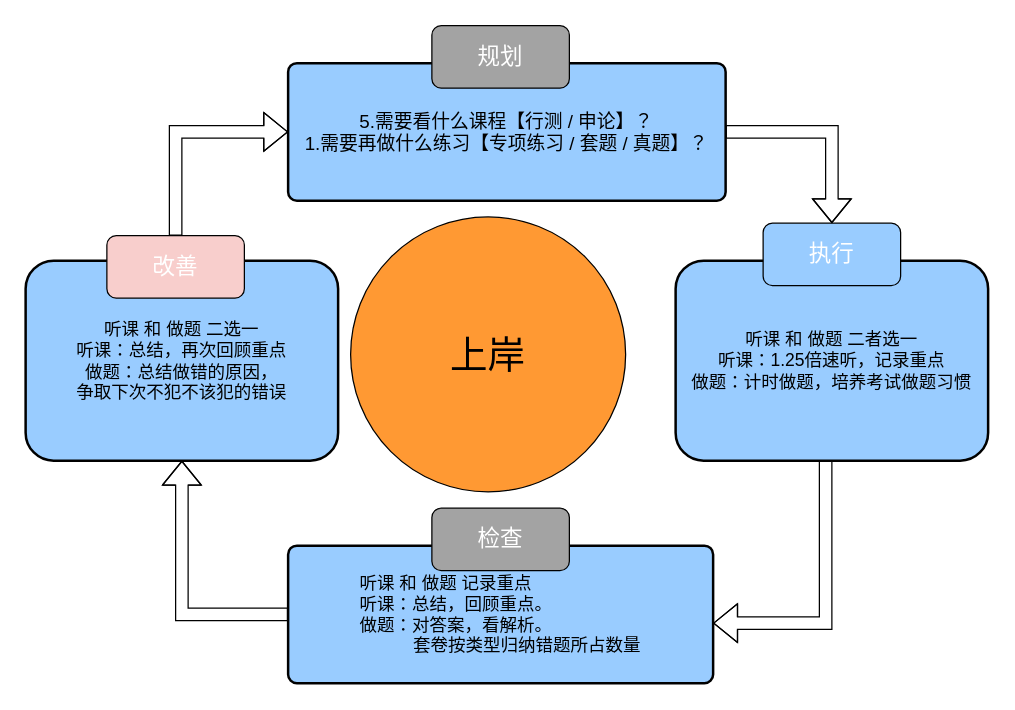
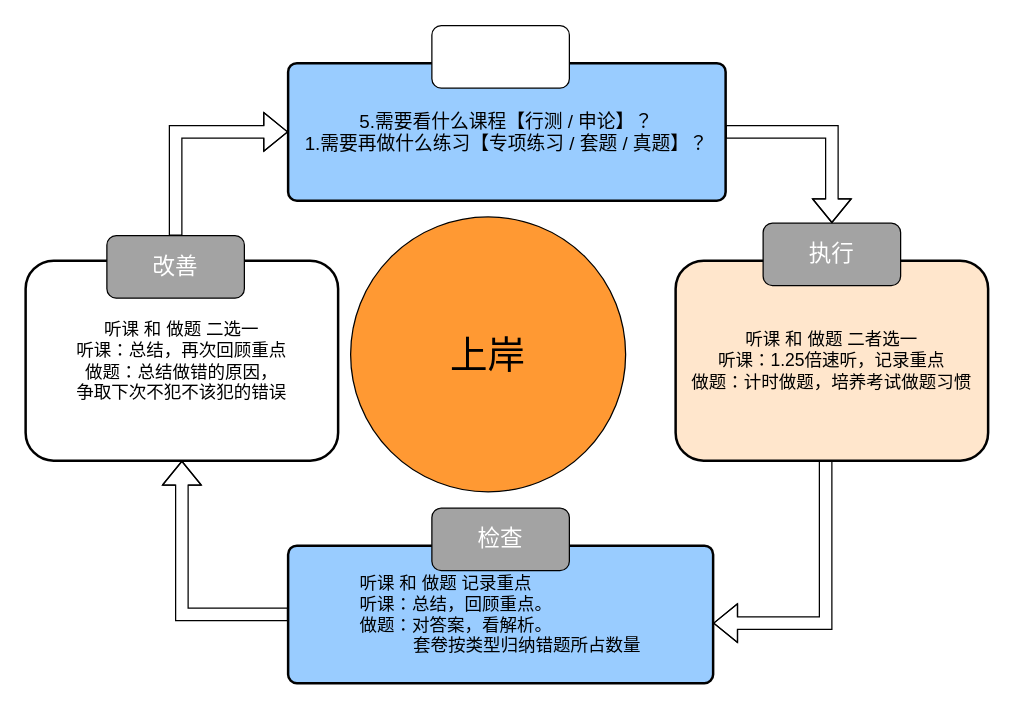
(501, 57) -> (501, 57)
(832, 254) -> (832, 254)
(176, 267) -> (176, 267)
(182, 361) -> (182, 361)
(832, 361) -> (832, 361)
